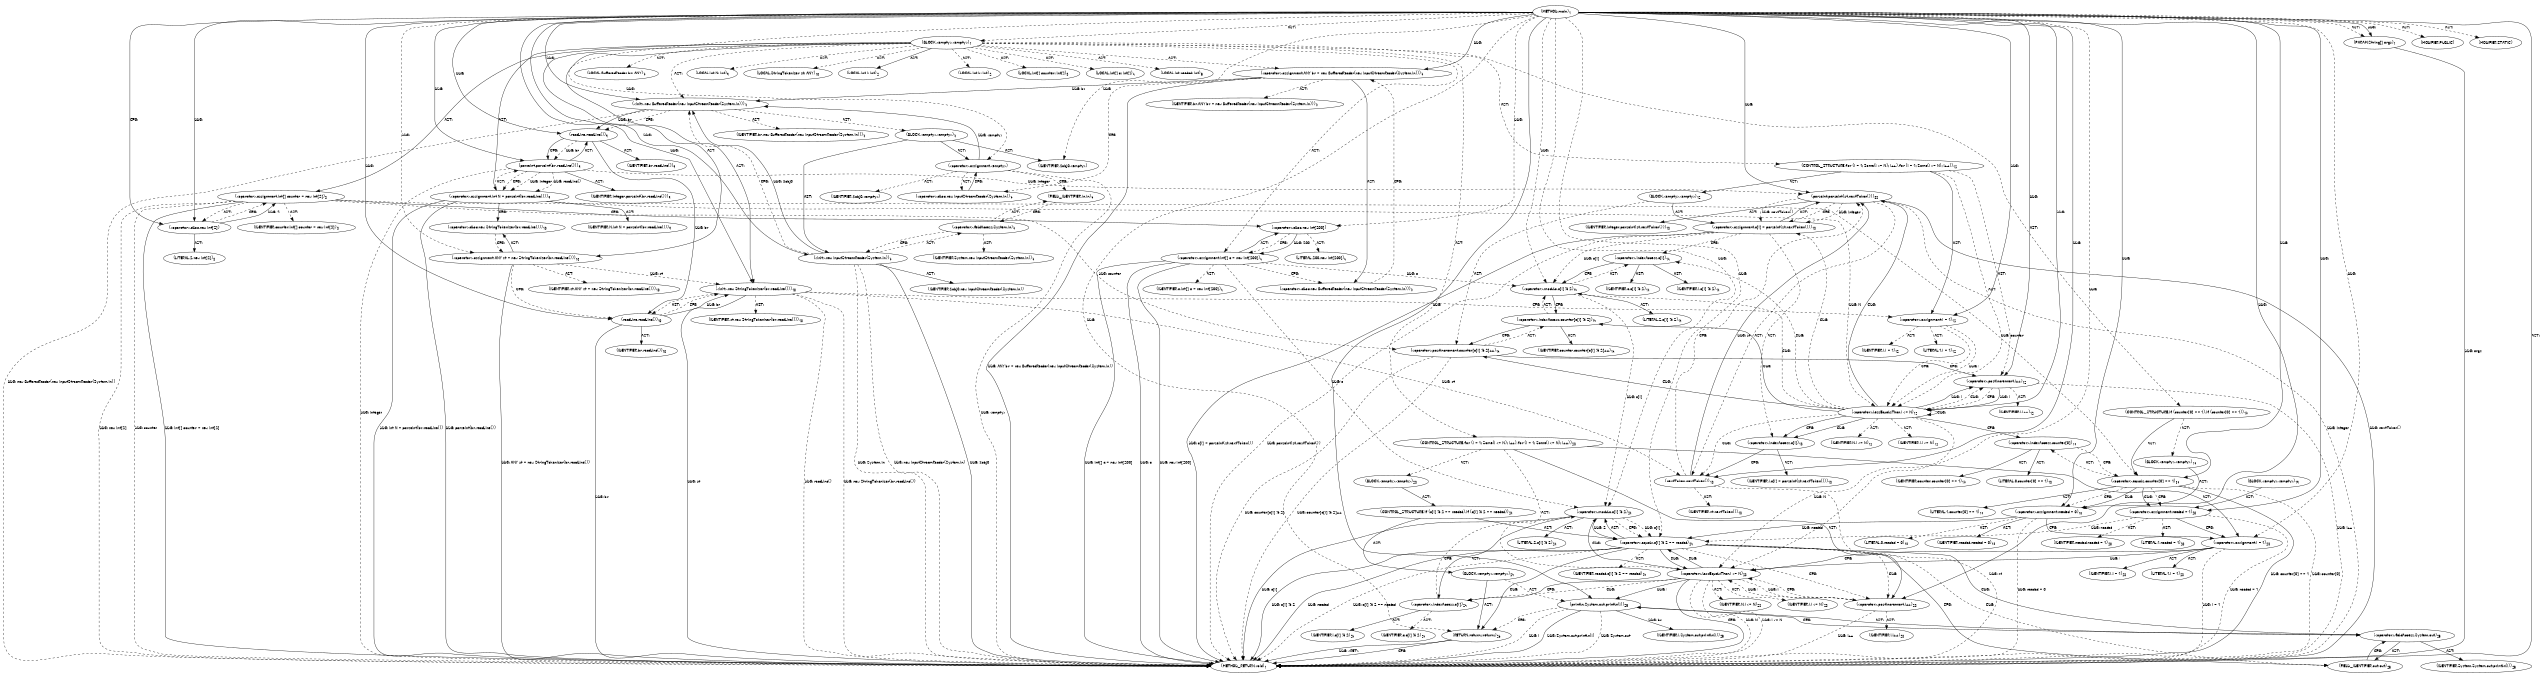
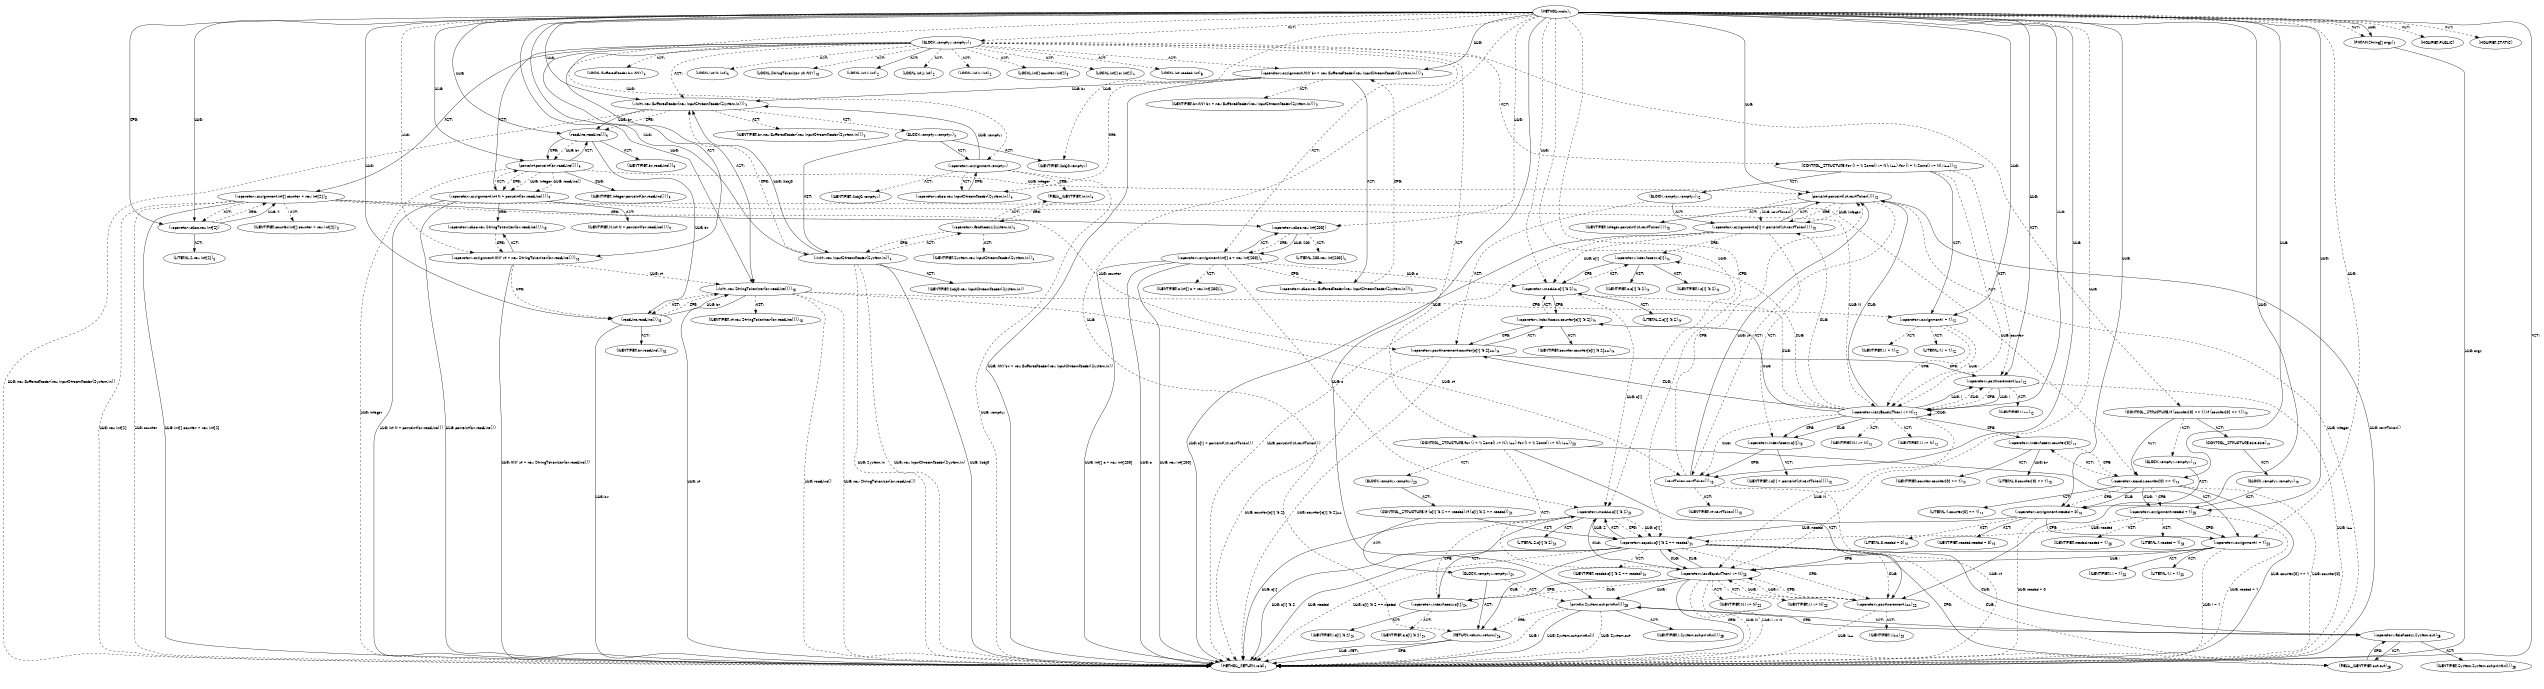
none -> (919, 74)
(600, 181) -> (600, 181)
(1876, 196) -> (1876, 196)
(1744, 274) -> (1744, 274)
(604, 289) -> none
(1513, 338) -> (1513, 338)
none -> (2238, 443)
(2041, 462) -> (2041, 462)
(2178, 481) -> (2178, 481)
(1655, 620) -> (1655, 620)
